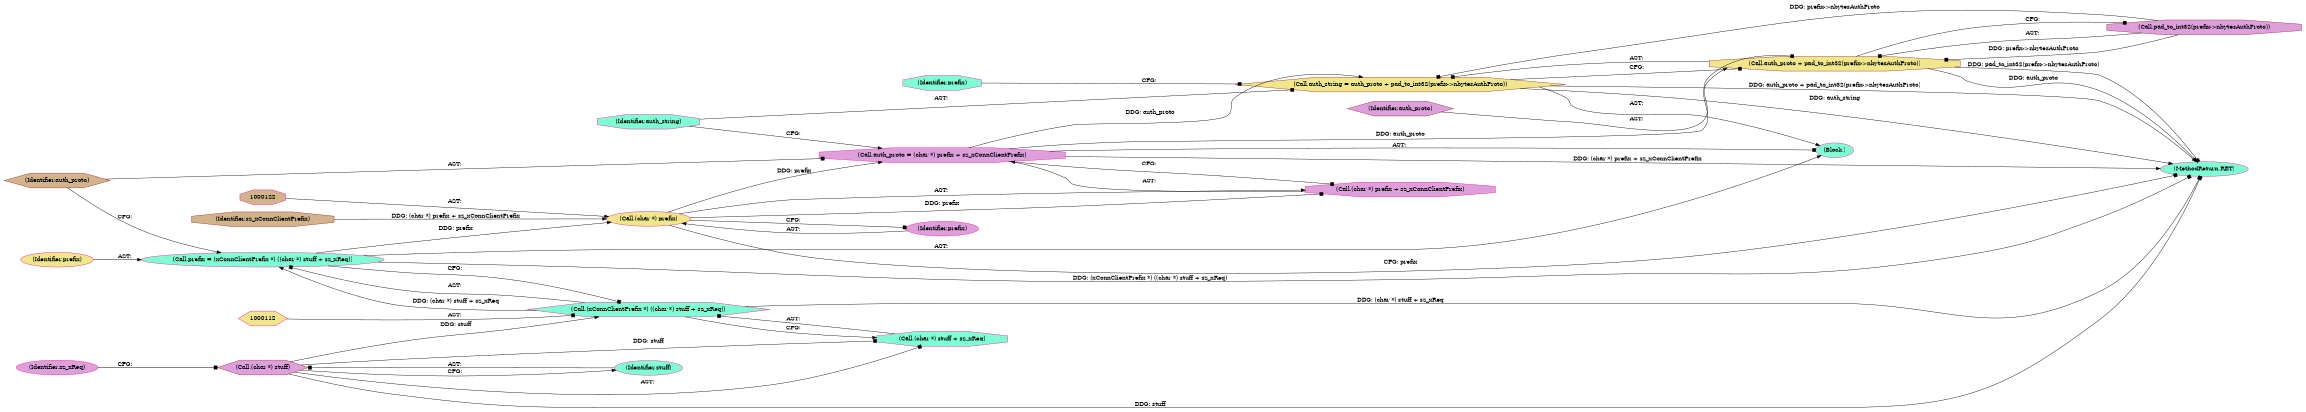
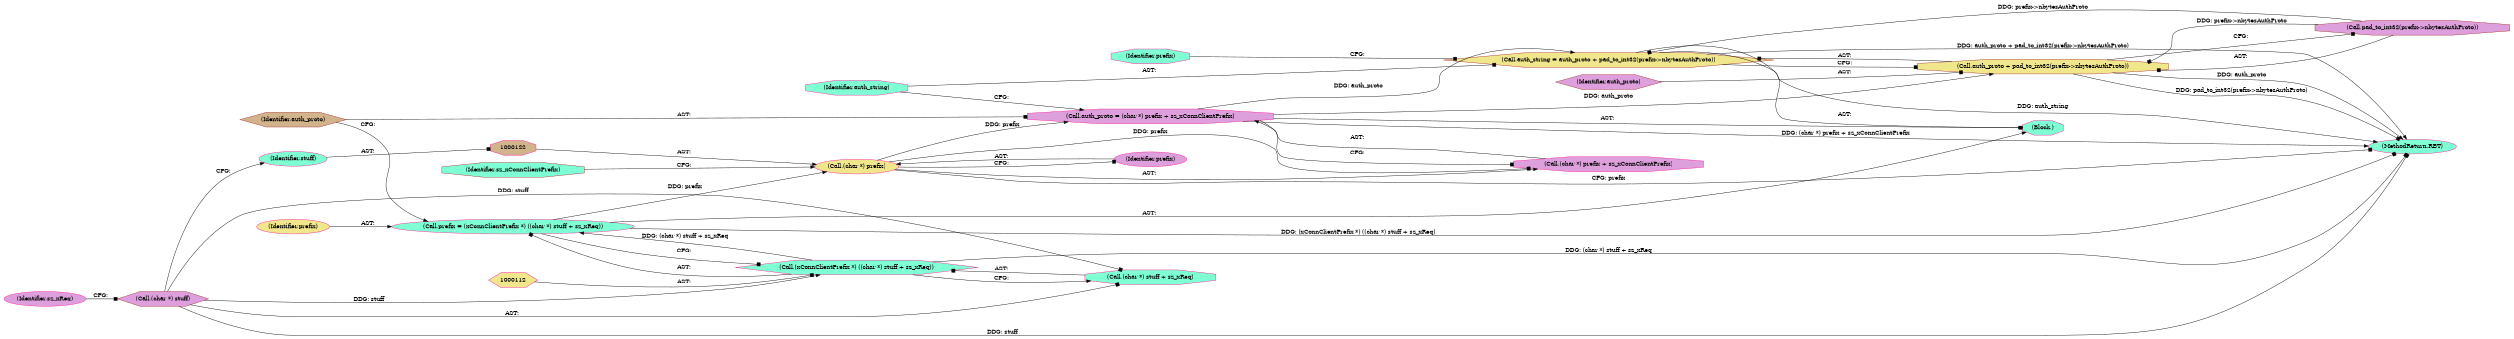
(1835, 150) -> (2043, 128)
(456, 216) -> (685, 165)
(263, 219) -> (513, 170)
(463, 368) -> (406, 153)
